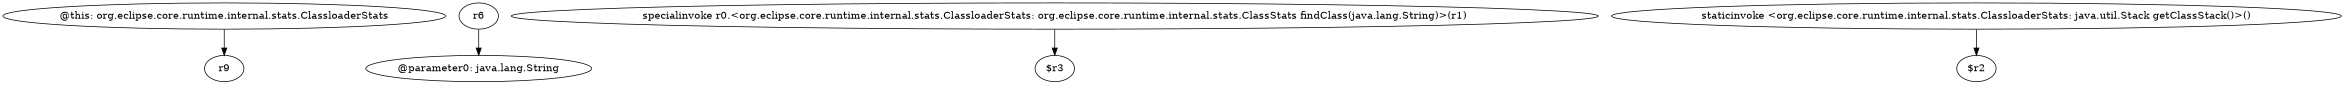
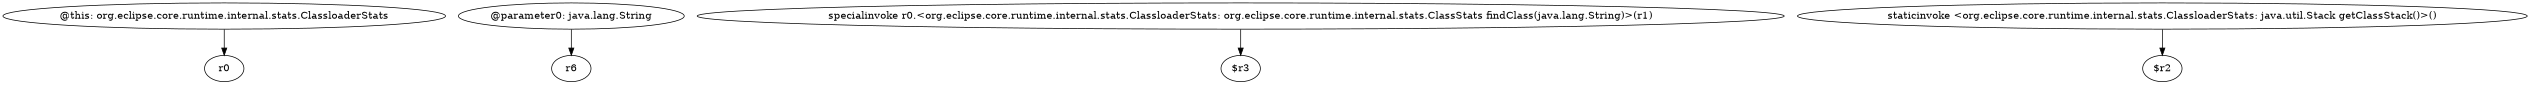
(479, 39) -> (571, 39)
(224, 69) -> (224, 69)
